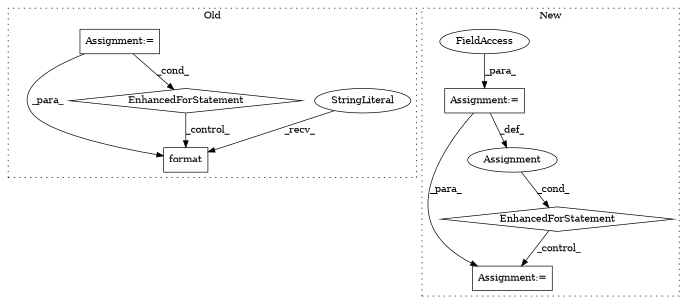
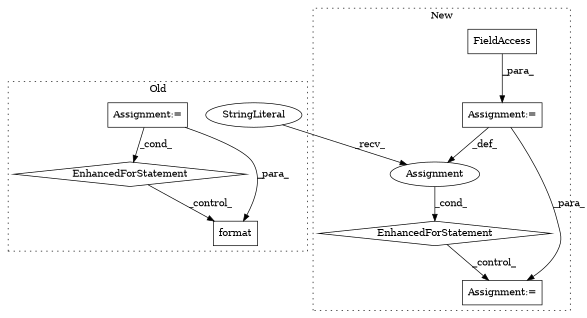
(485, 42) -> (502, 42)
(274, 130) -> (341, 144)
